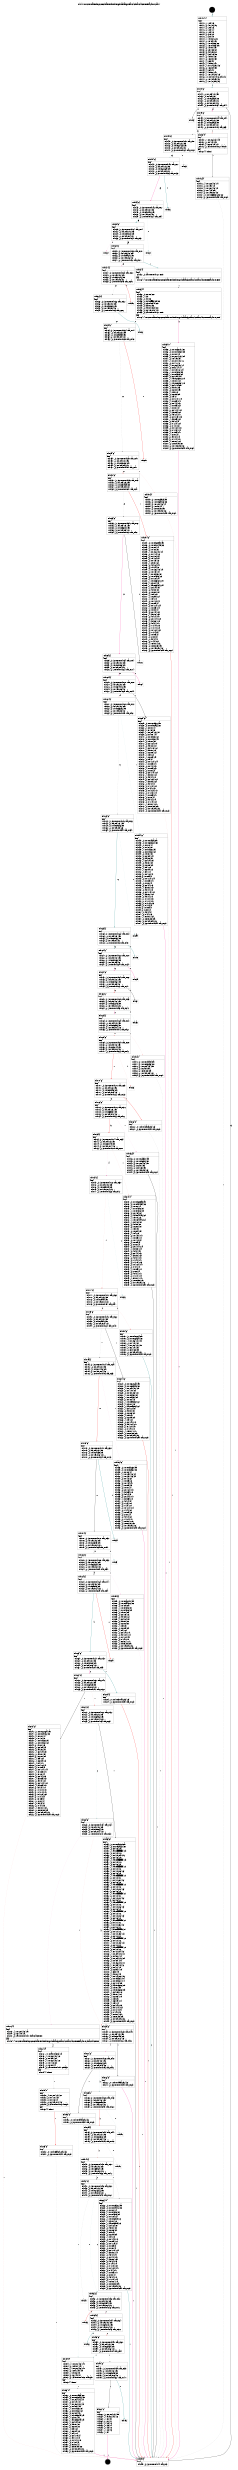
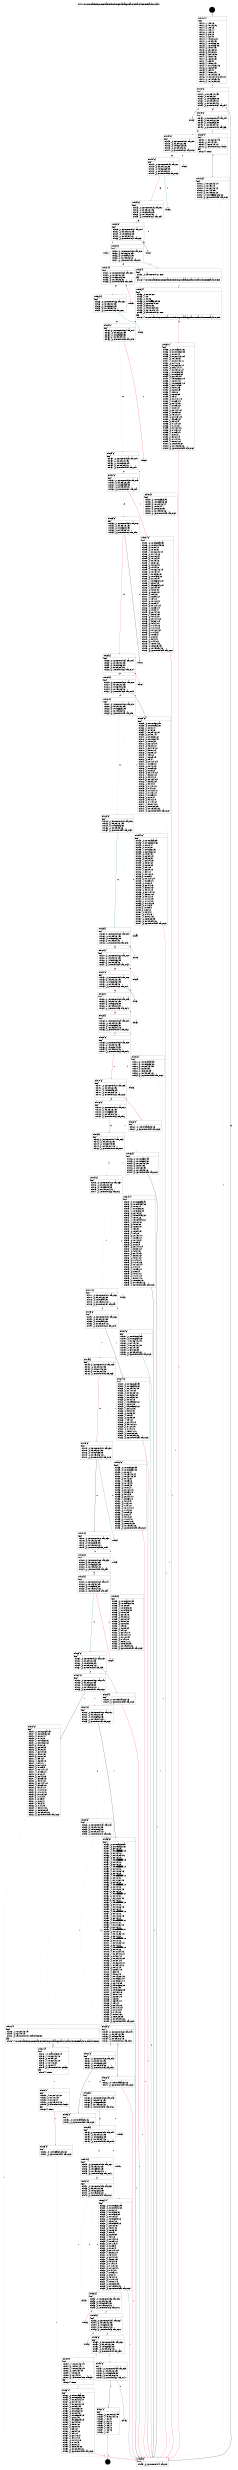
(127, 242) -> (145, 245)
